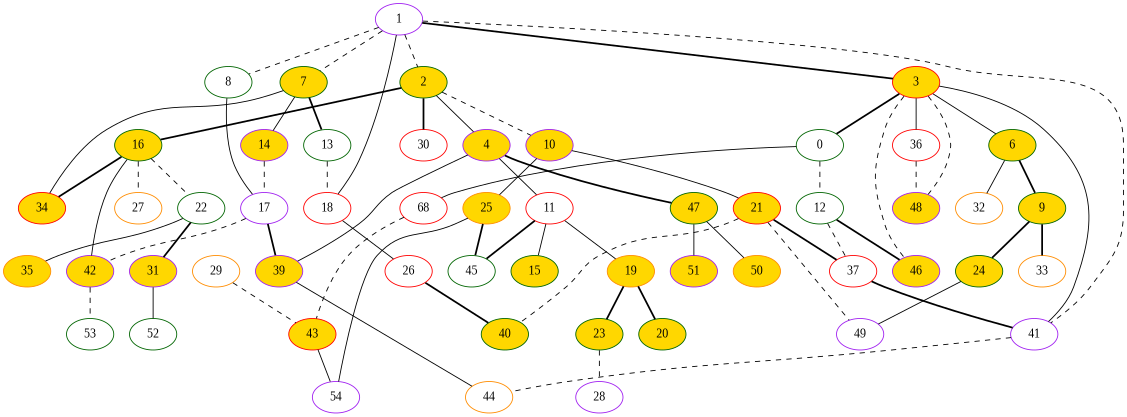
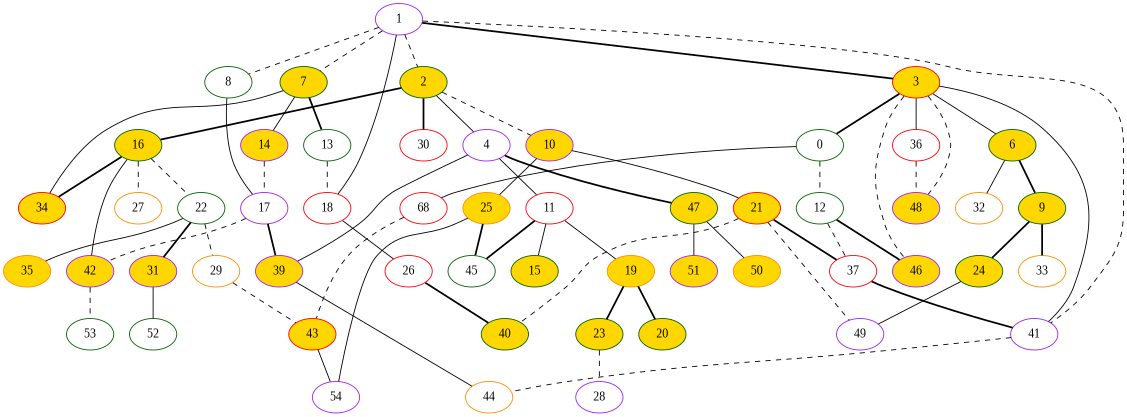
(486, 145) -> (486, 145)
none -> (209, 240)
